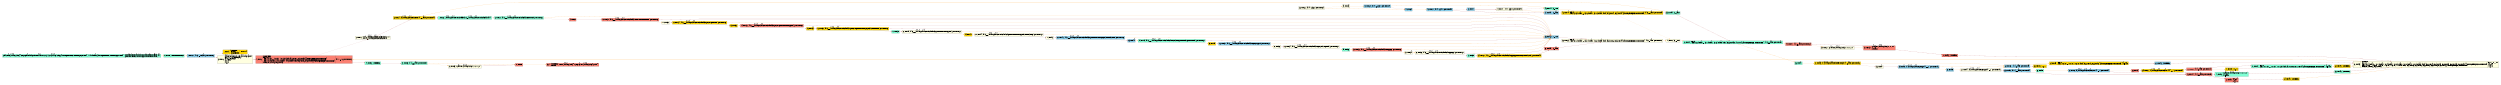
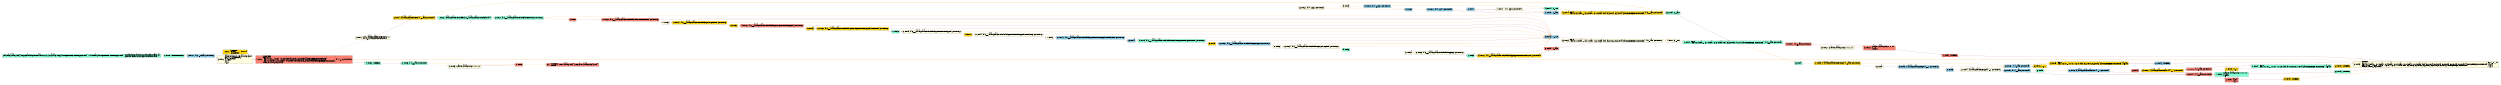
(1377, 50) -> none
